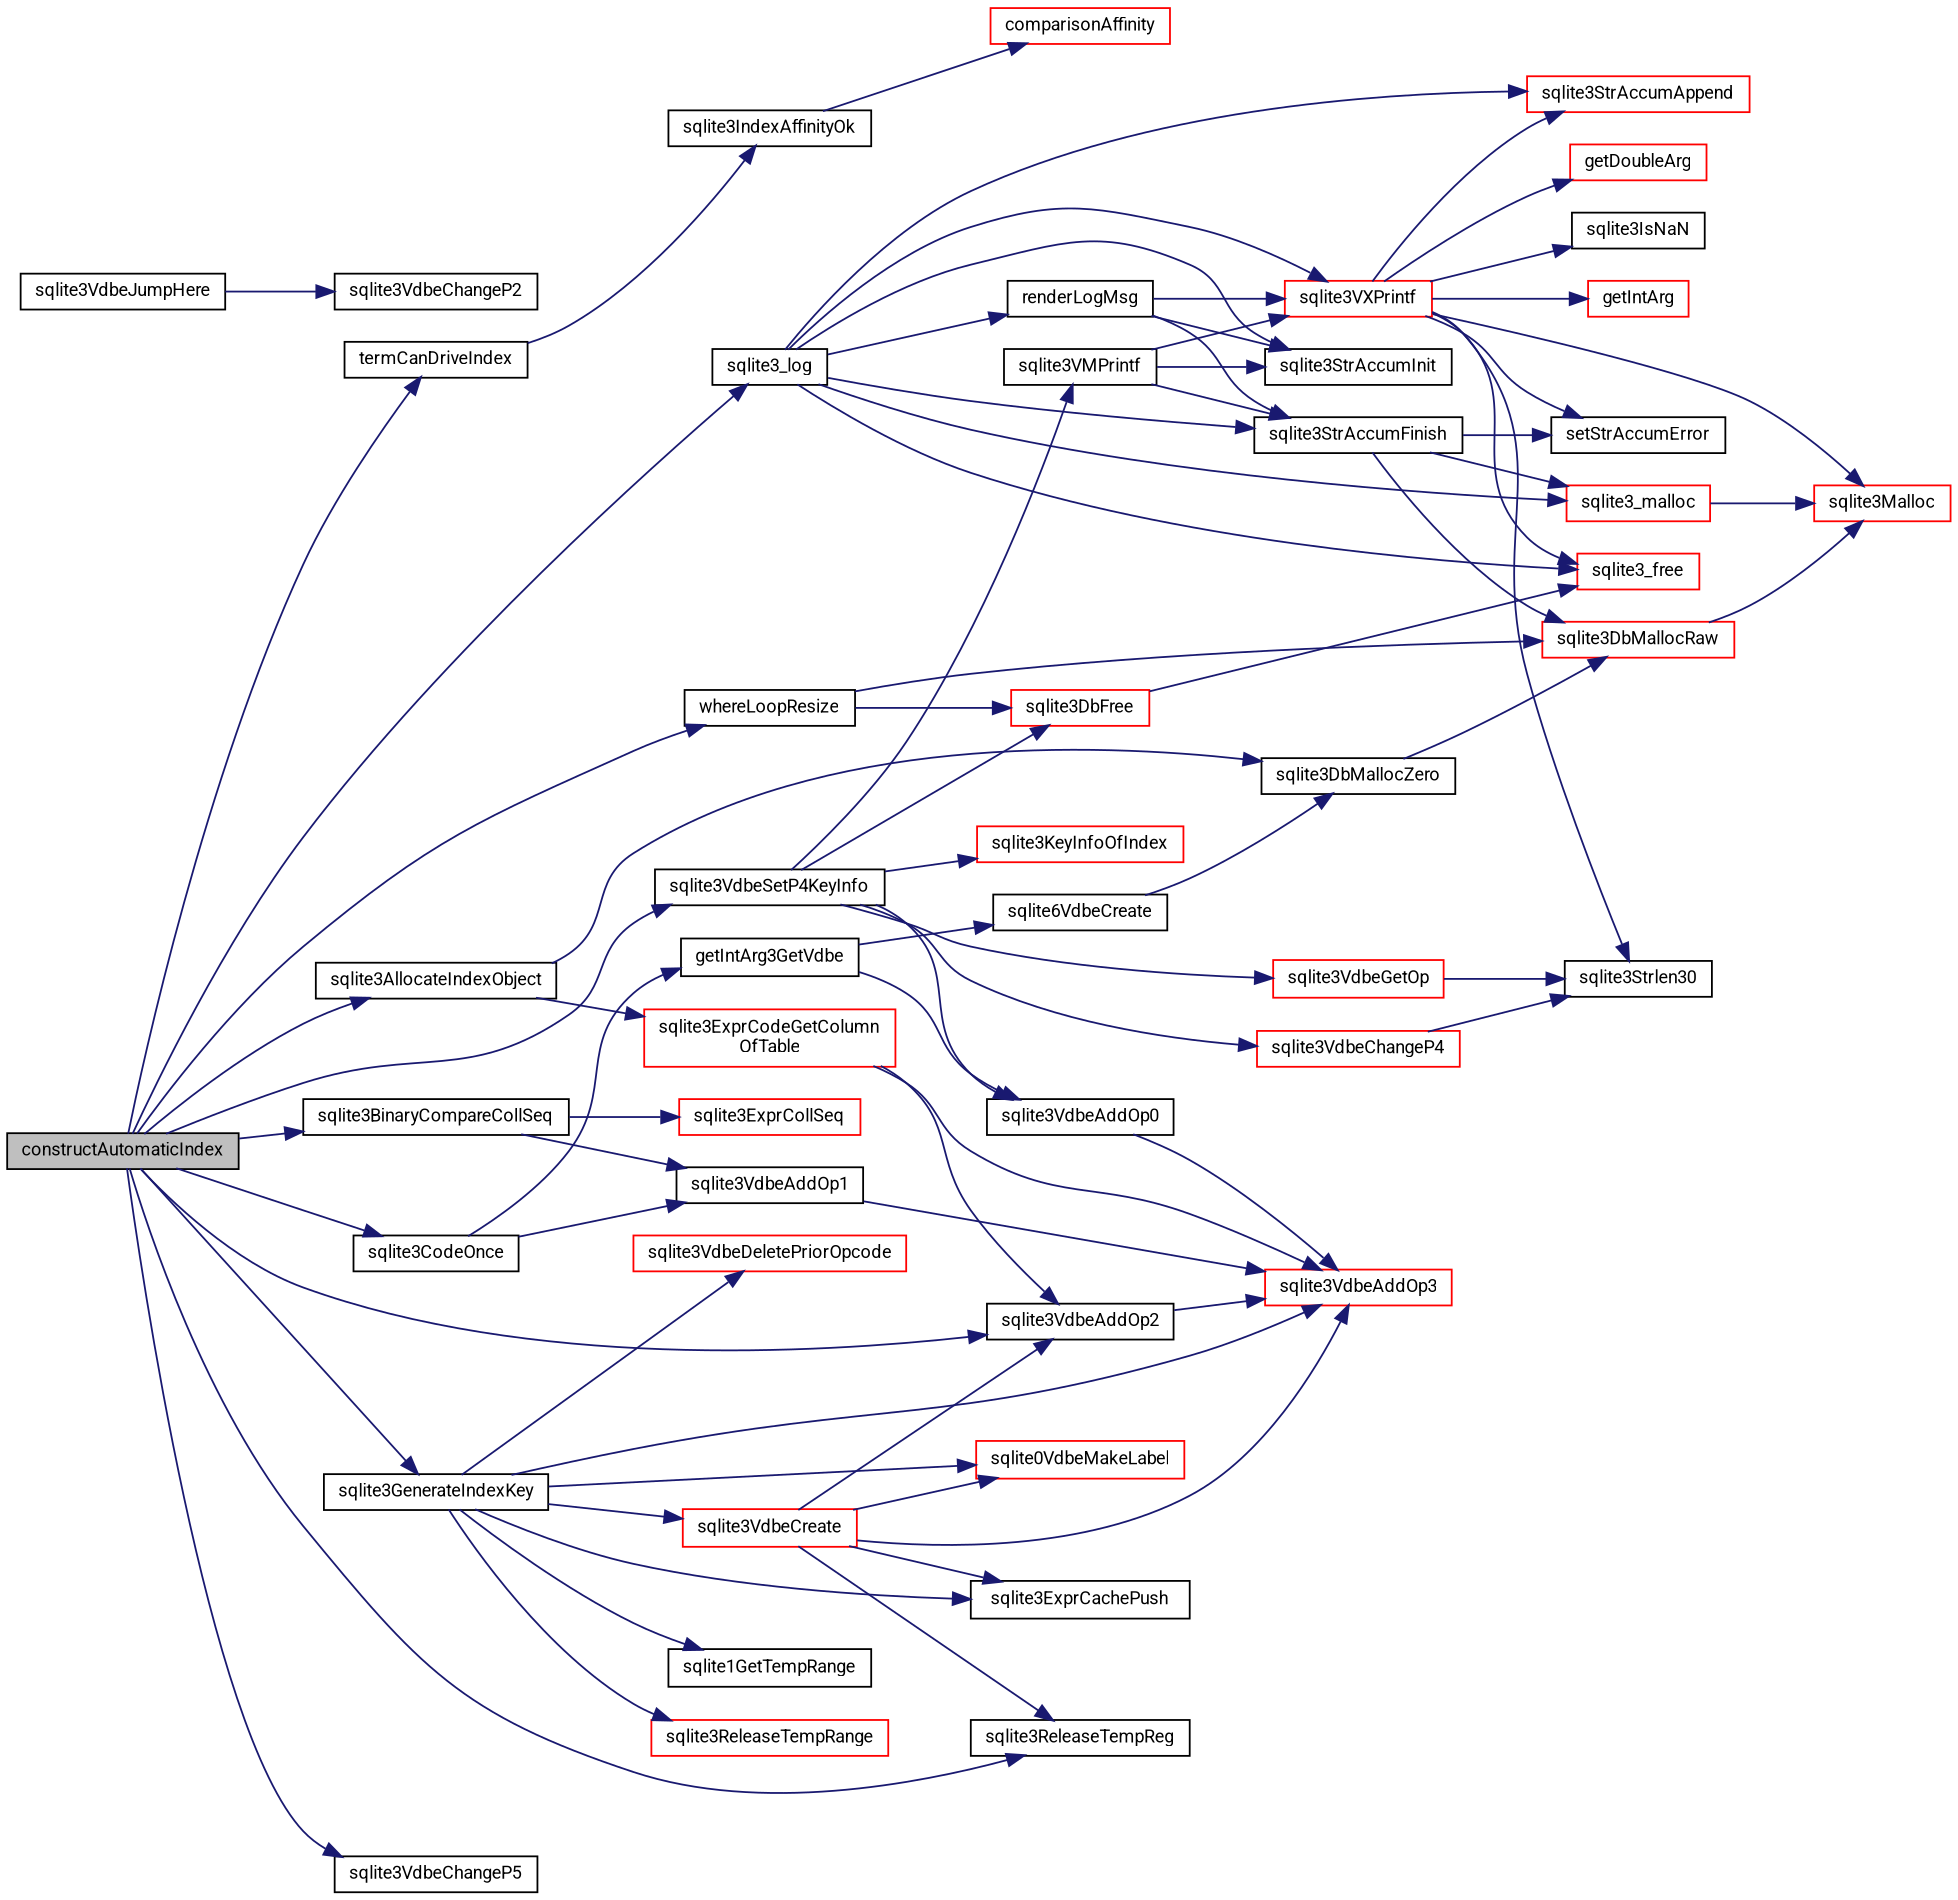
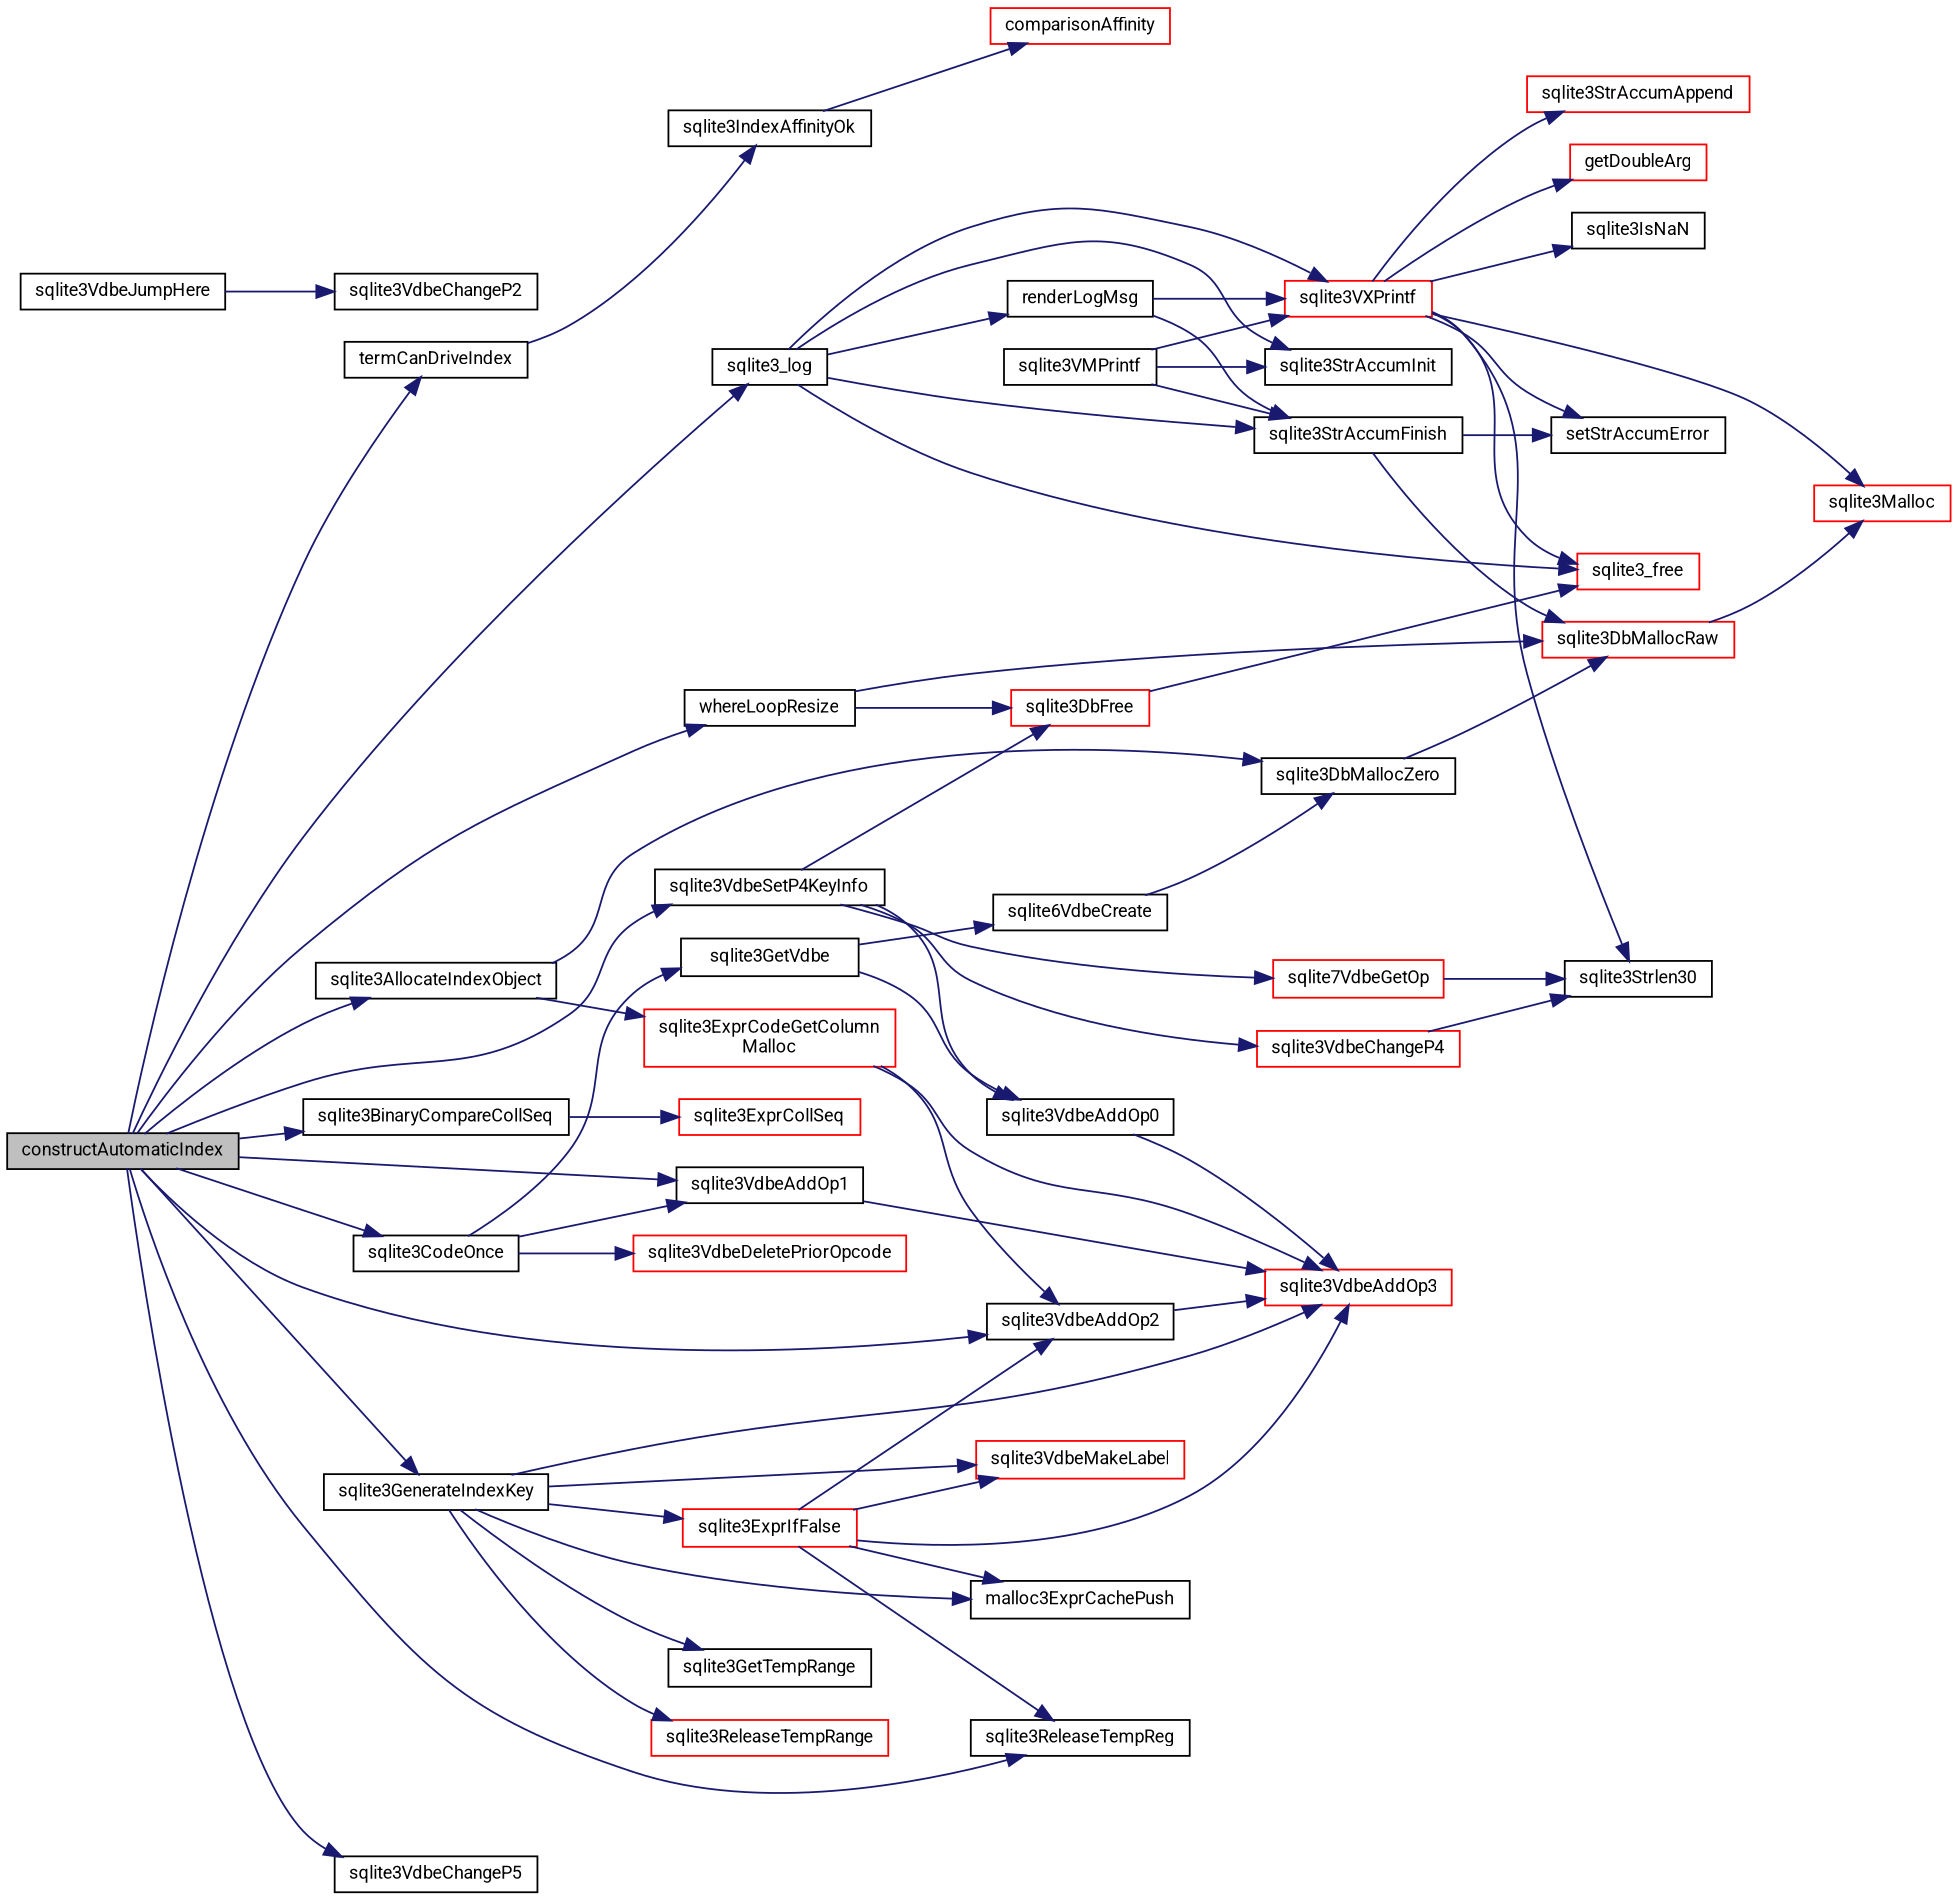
(1114, 140) -> none
(1638, 299) -> none
(1211, 331) -> none
(1638, 503) -> none
(958, 654) -> none
(1080, 844) -> none
(770, 957) -> (770, 957)
(1358, 979) -> (1358, 979)
(770, 1038) -> (770, 1038)
(594, 1149) -> (448, 1168)
(595, 1378) -> (567, 1253)
(1080, 1460) -> (1080, 1460)
(770, 1528) -> (770, 1528)
(1080, 1600) -> (1080, 1600)
(770, 1668) -> (770, 1668)
